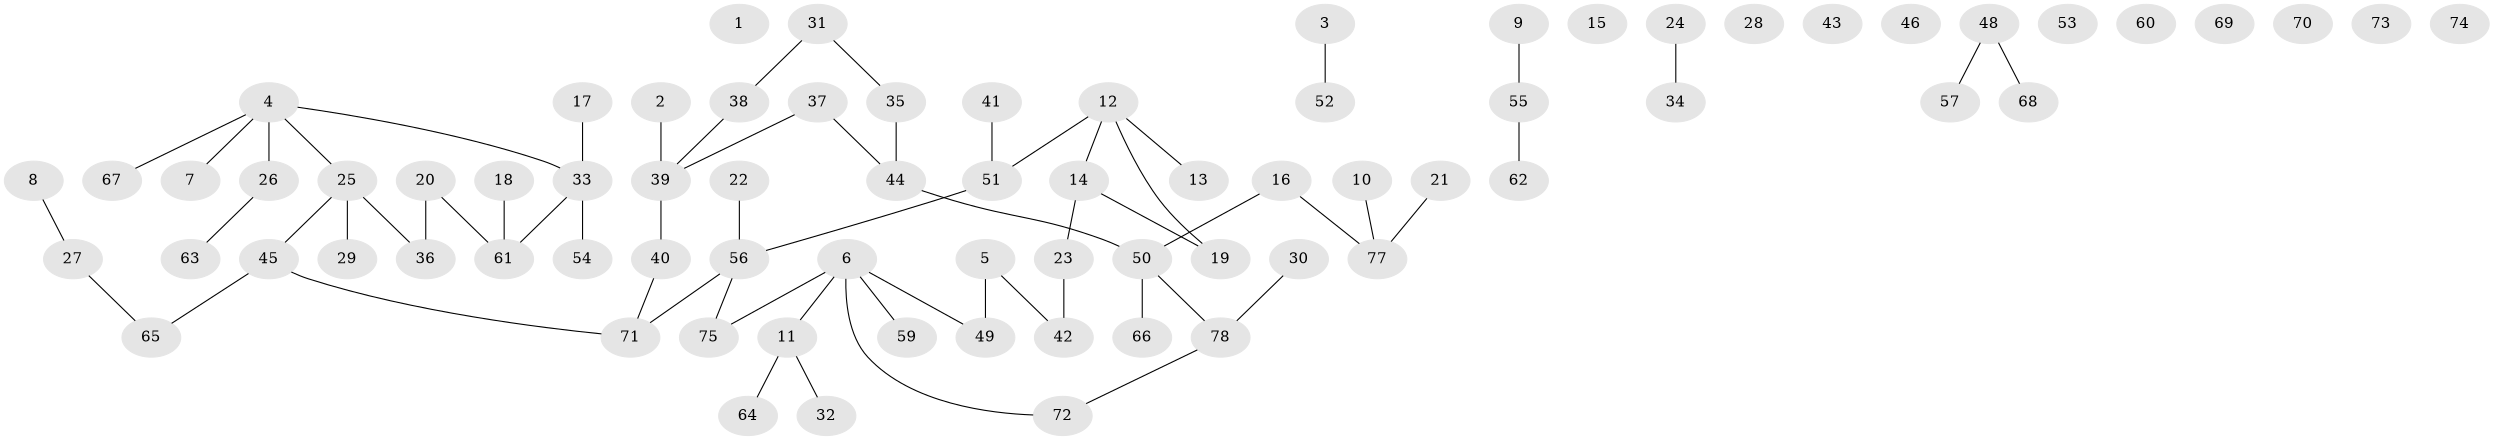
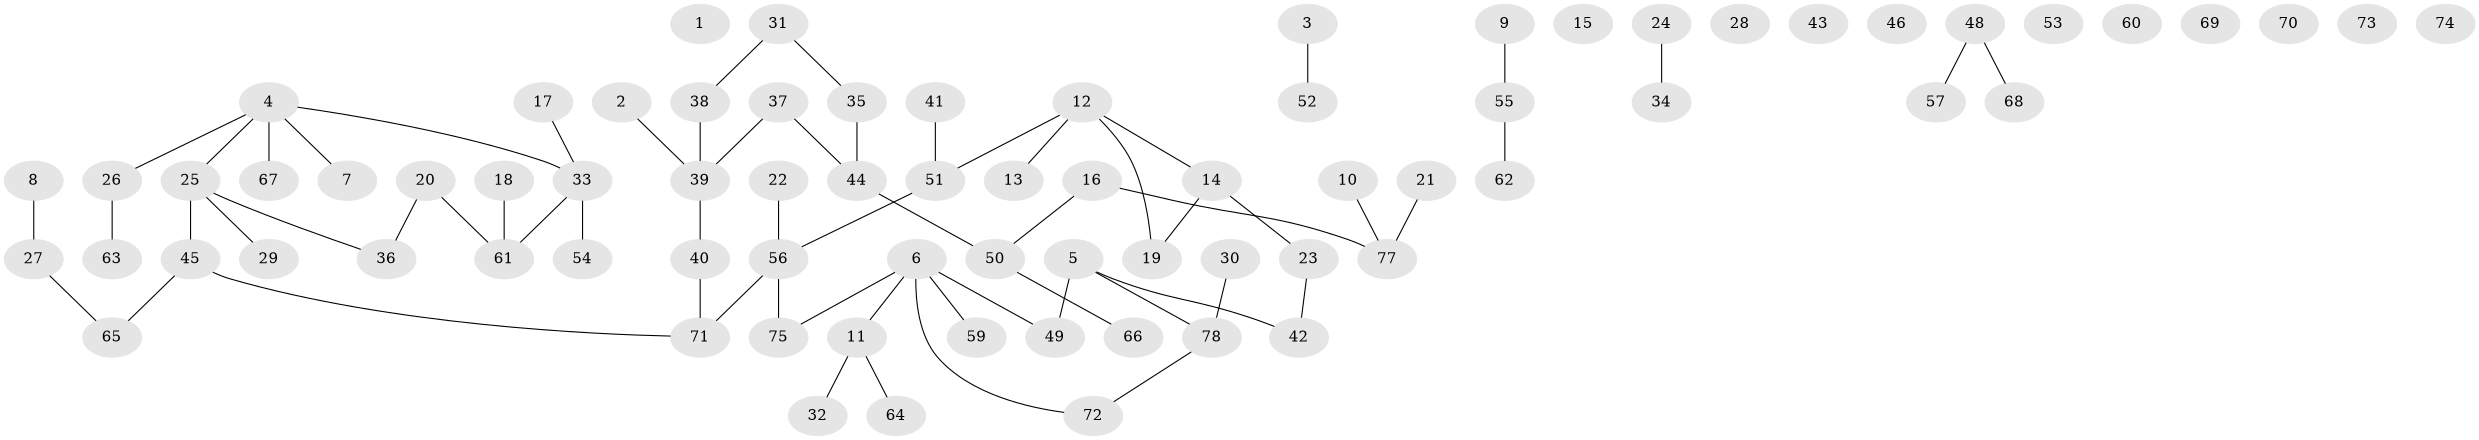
(1181, 298) -> (1143, 298)
